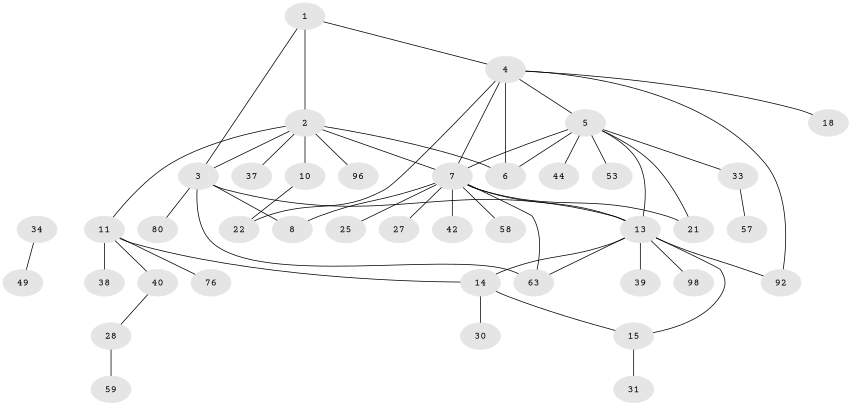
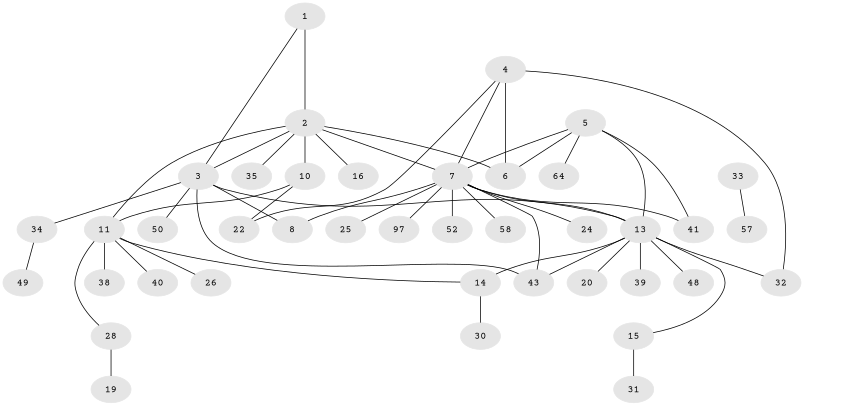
(405, 43) -> none
(546, 96) -> none
(828, 123) -> none
(662, 150) -> none
(252, 176) -> (252, 176)
(358, 176) -> (358, 176)
(559, 176) -> (559, 176)
(612, 176) -> none
none -> (118, 203)
none -> (205, 203)
(158, 229) -> (158, 229)
(399, 229) -> (399, 229)
(452, 229) -> (452, 229)
none -> (587, 229)
(694, 229) -> (694, 229)
(211, 283) -> (211, 283)
(534, 283) -> (534, 283)
none -> (587, 283)
(694, 283) -> (694, 283)
(781, 283) -> (781, 283)
(134, 309) -> (75, 285)
(555, 313) -> none
(111, 389) -> (111, 389)
